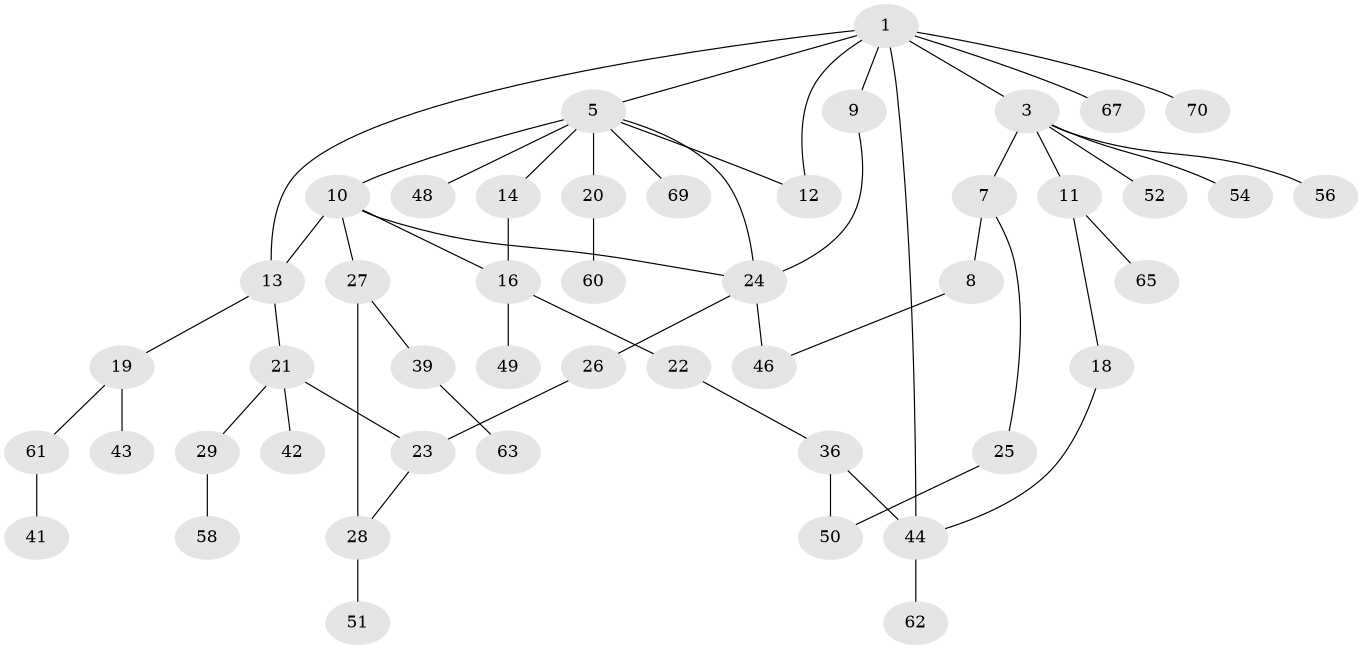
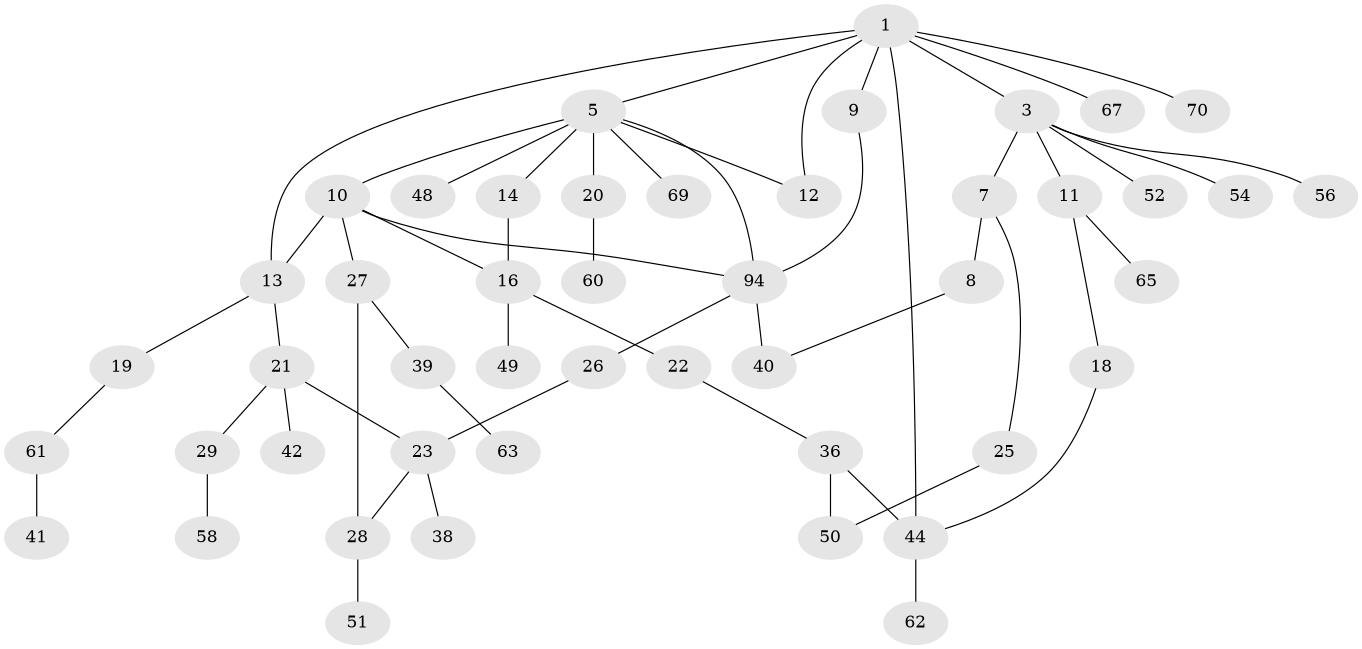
(755, 282) -> (755, 282)
(764, 367) -> (764, 367)
(122, 453) -> none
none -> (443, 538)
